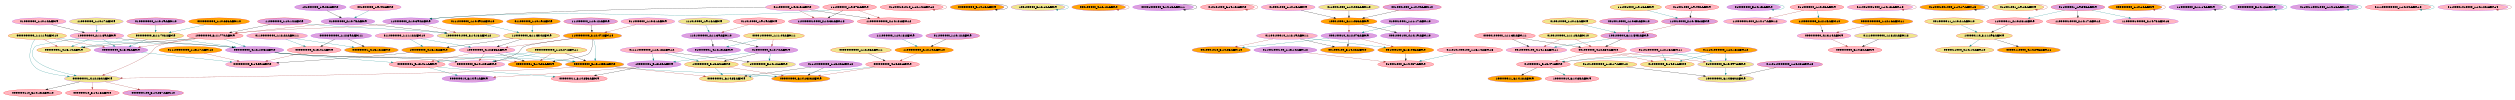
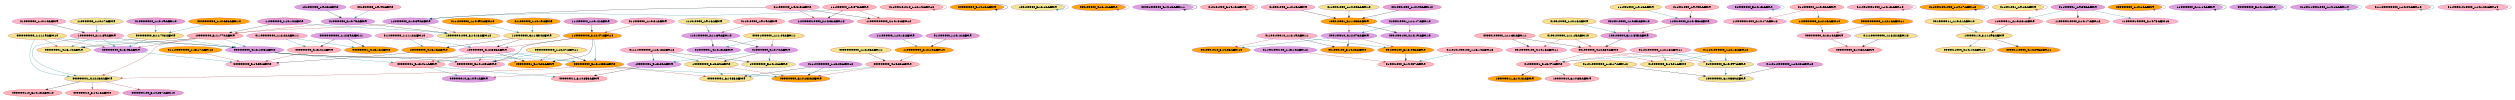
(1585, 43) -> none
